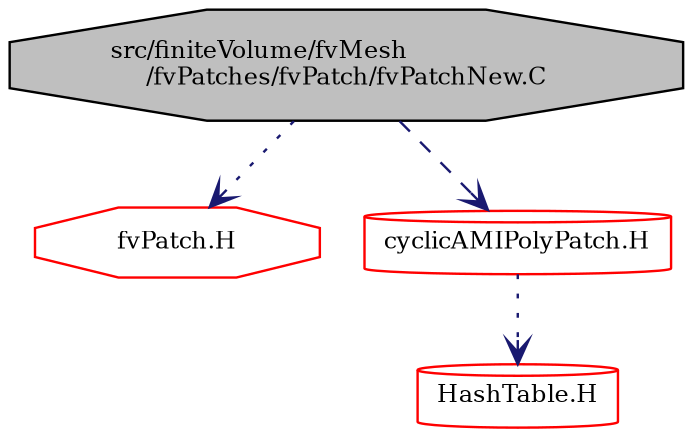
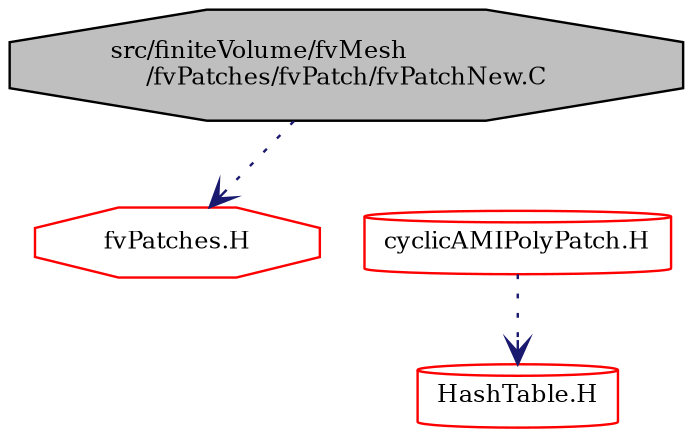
(435, 157) -> none
(177, 243) -> (177, 243)
